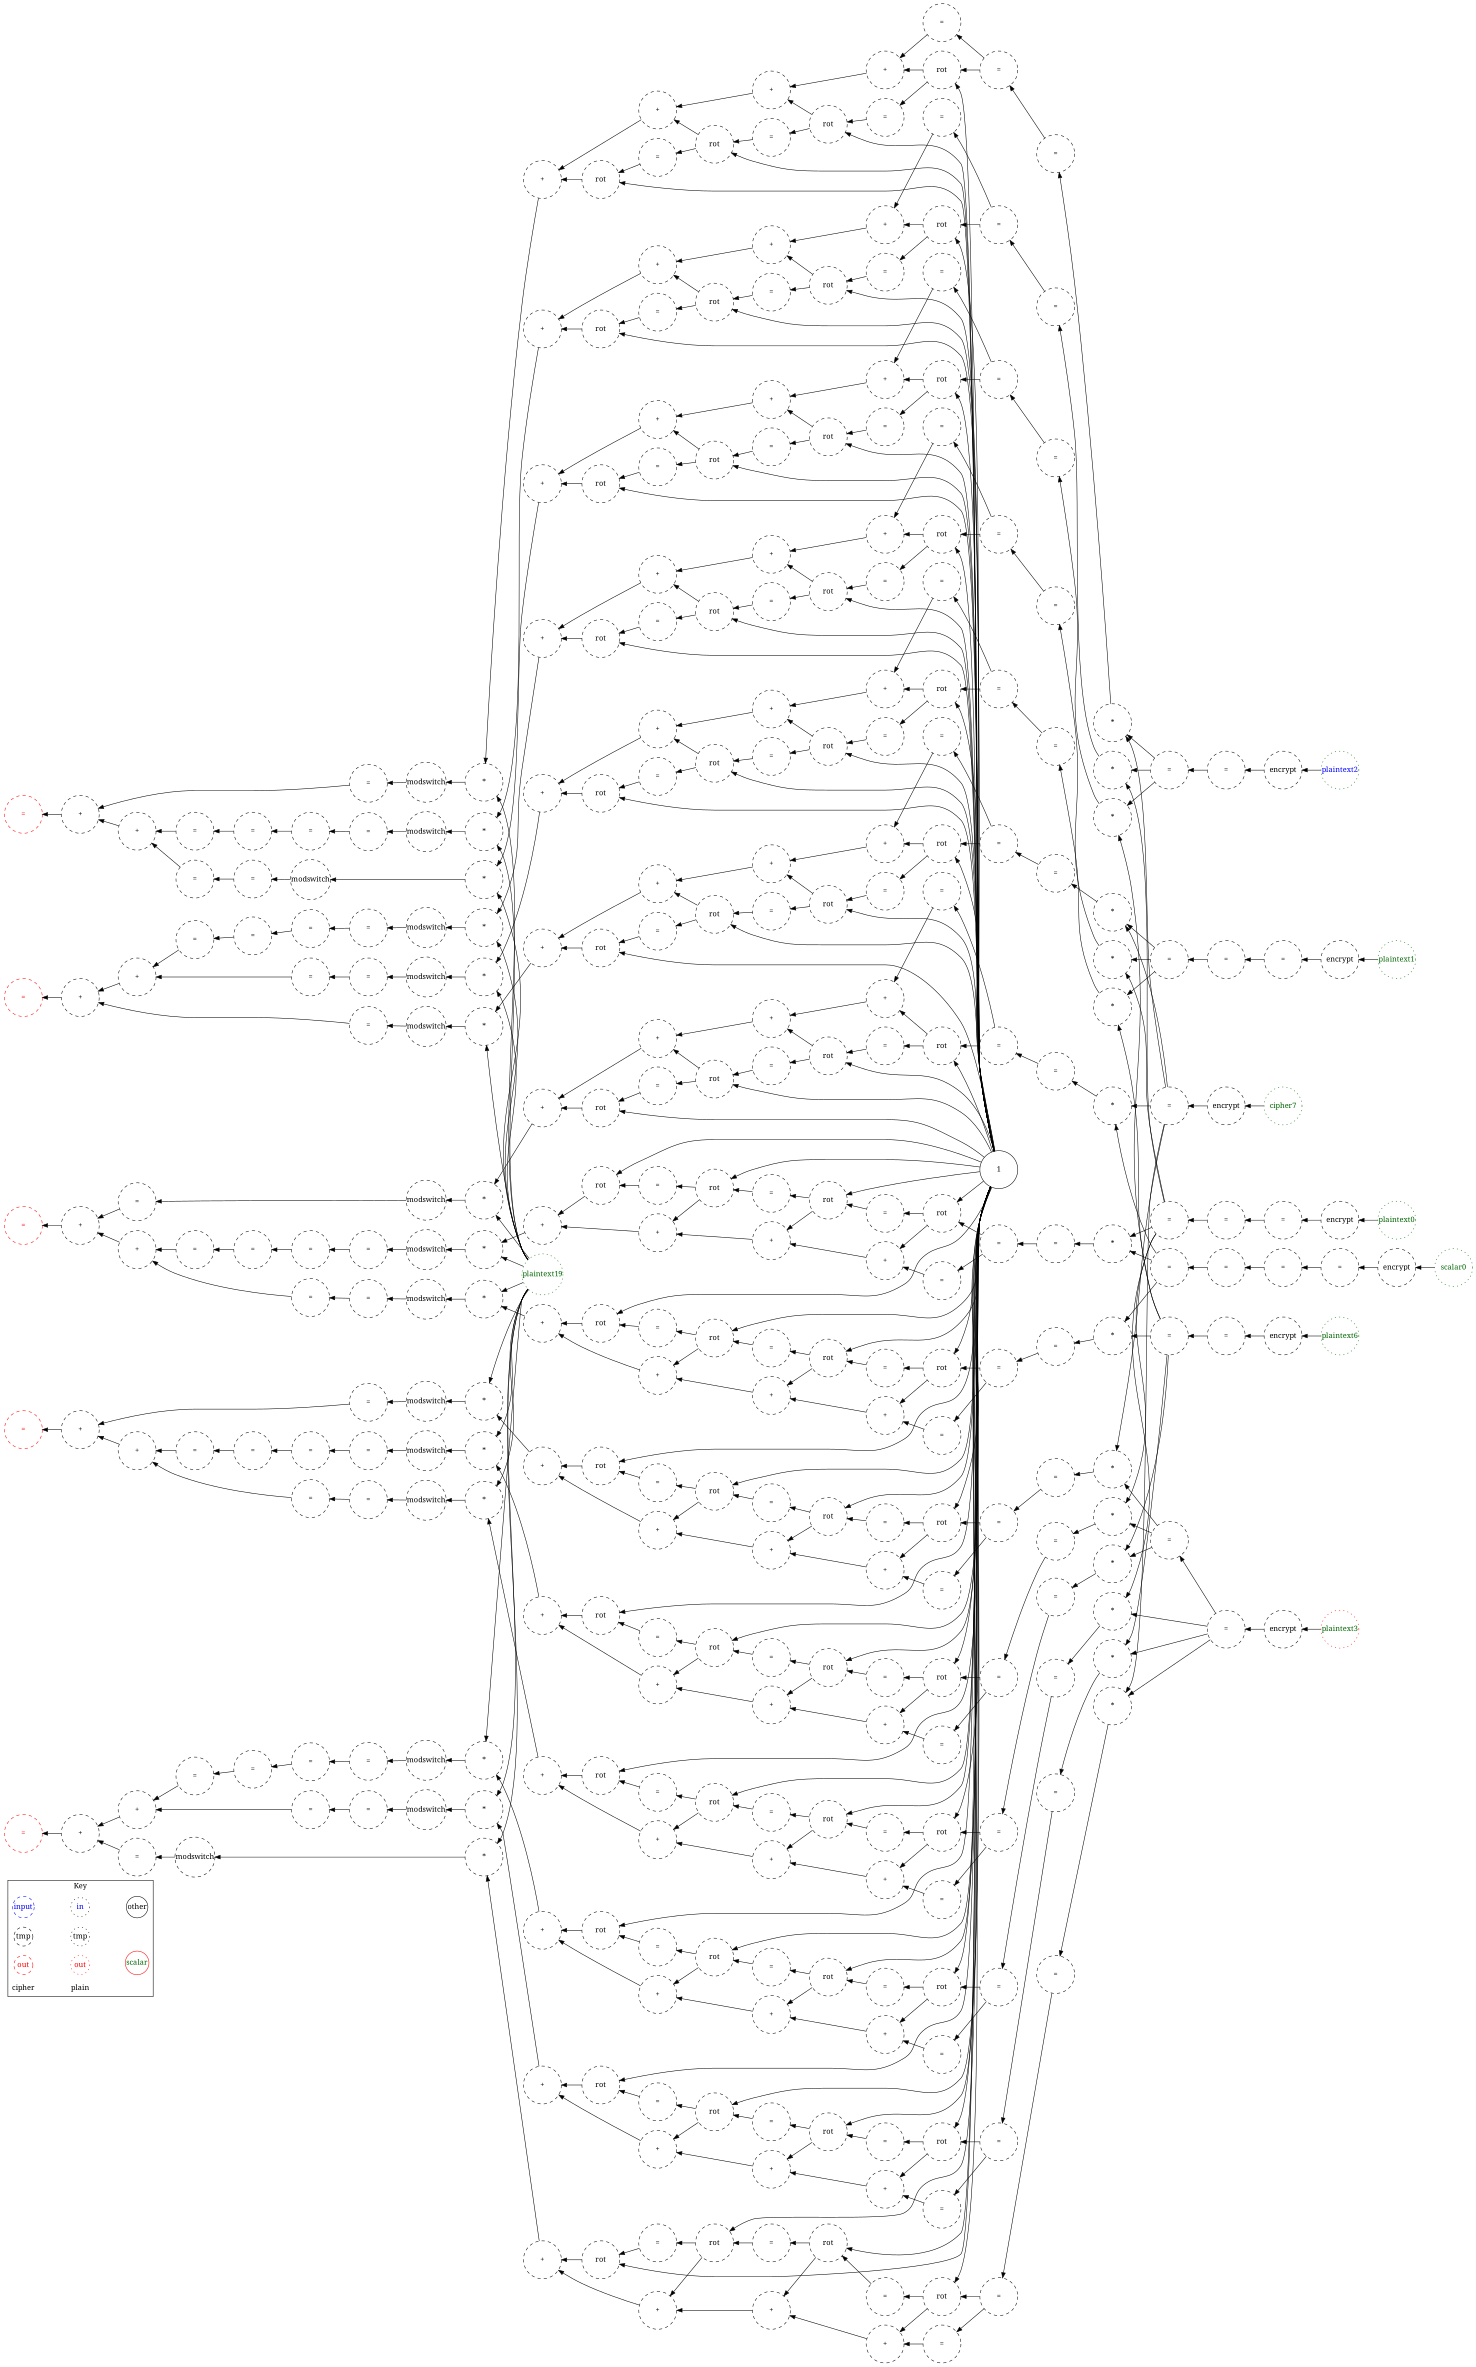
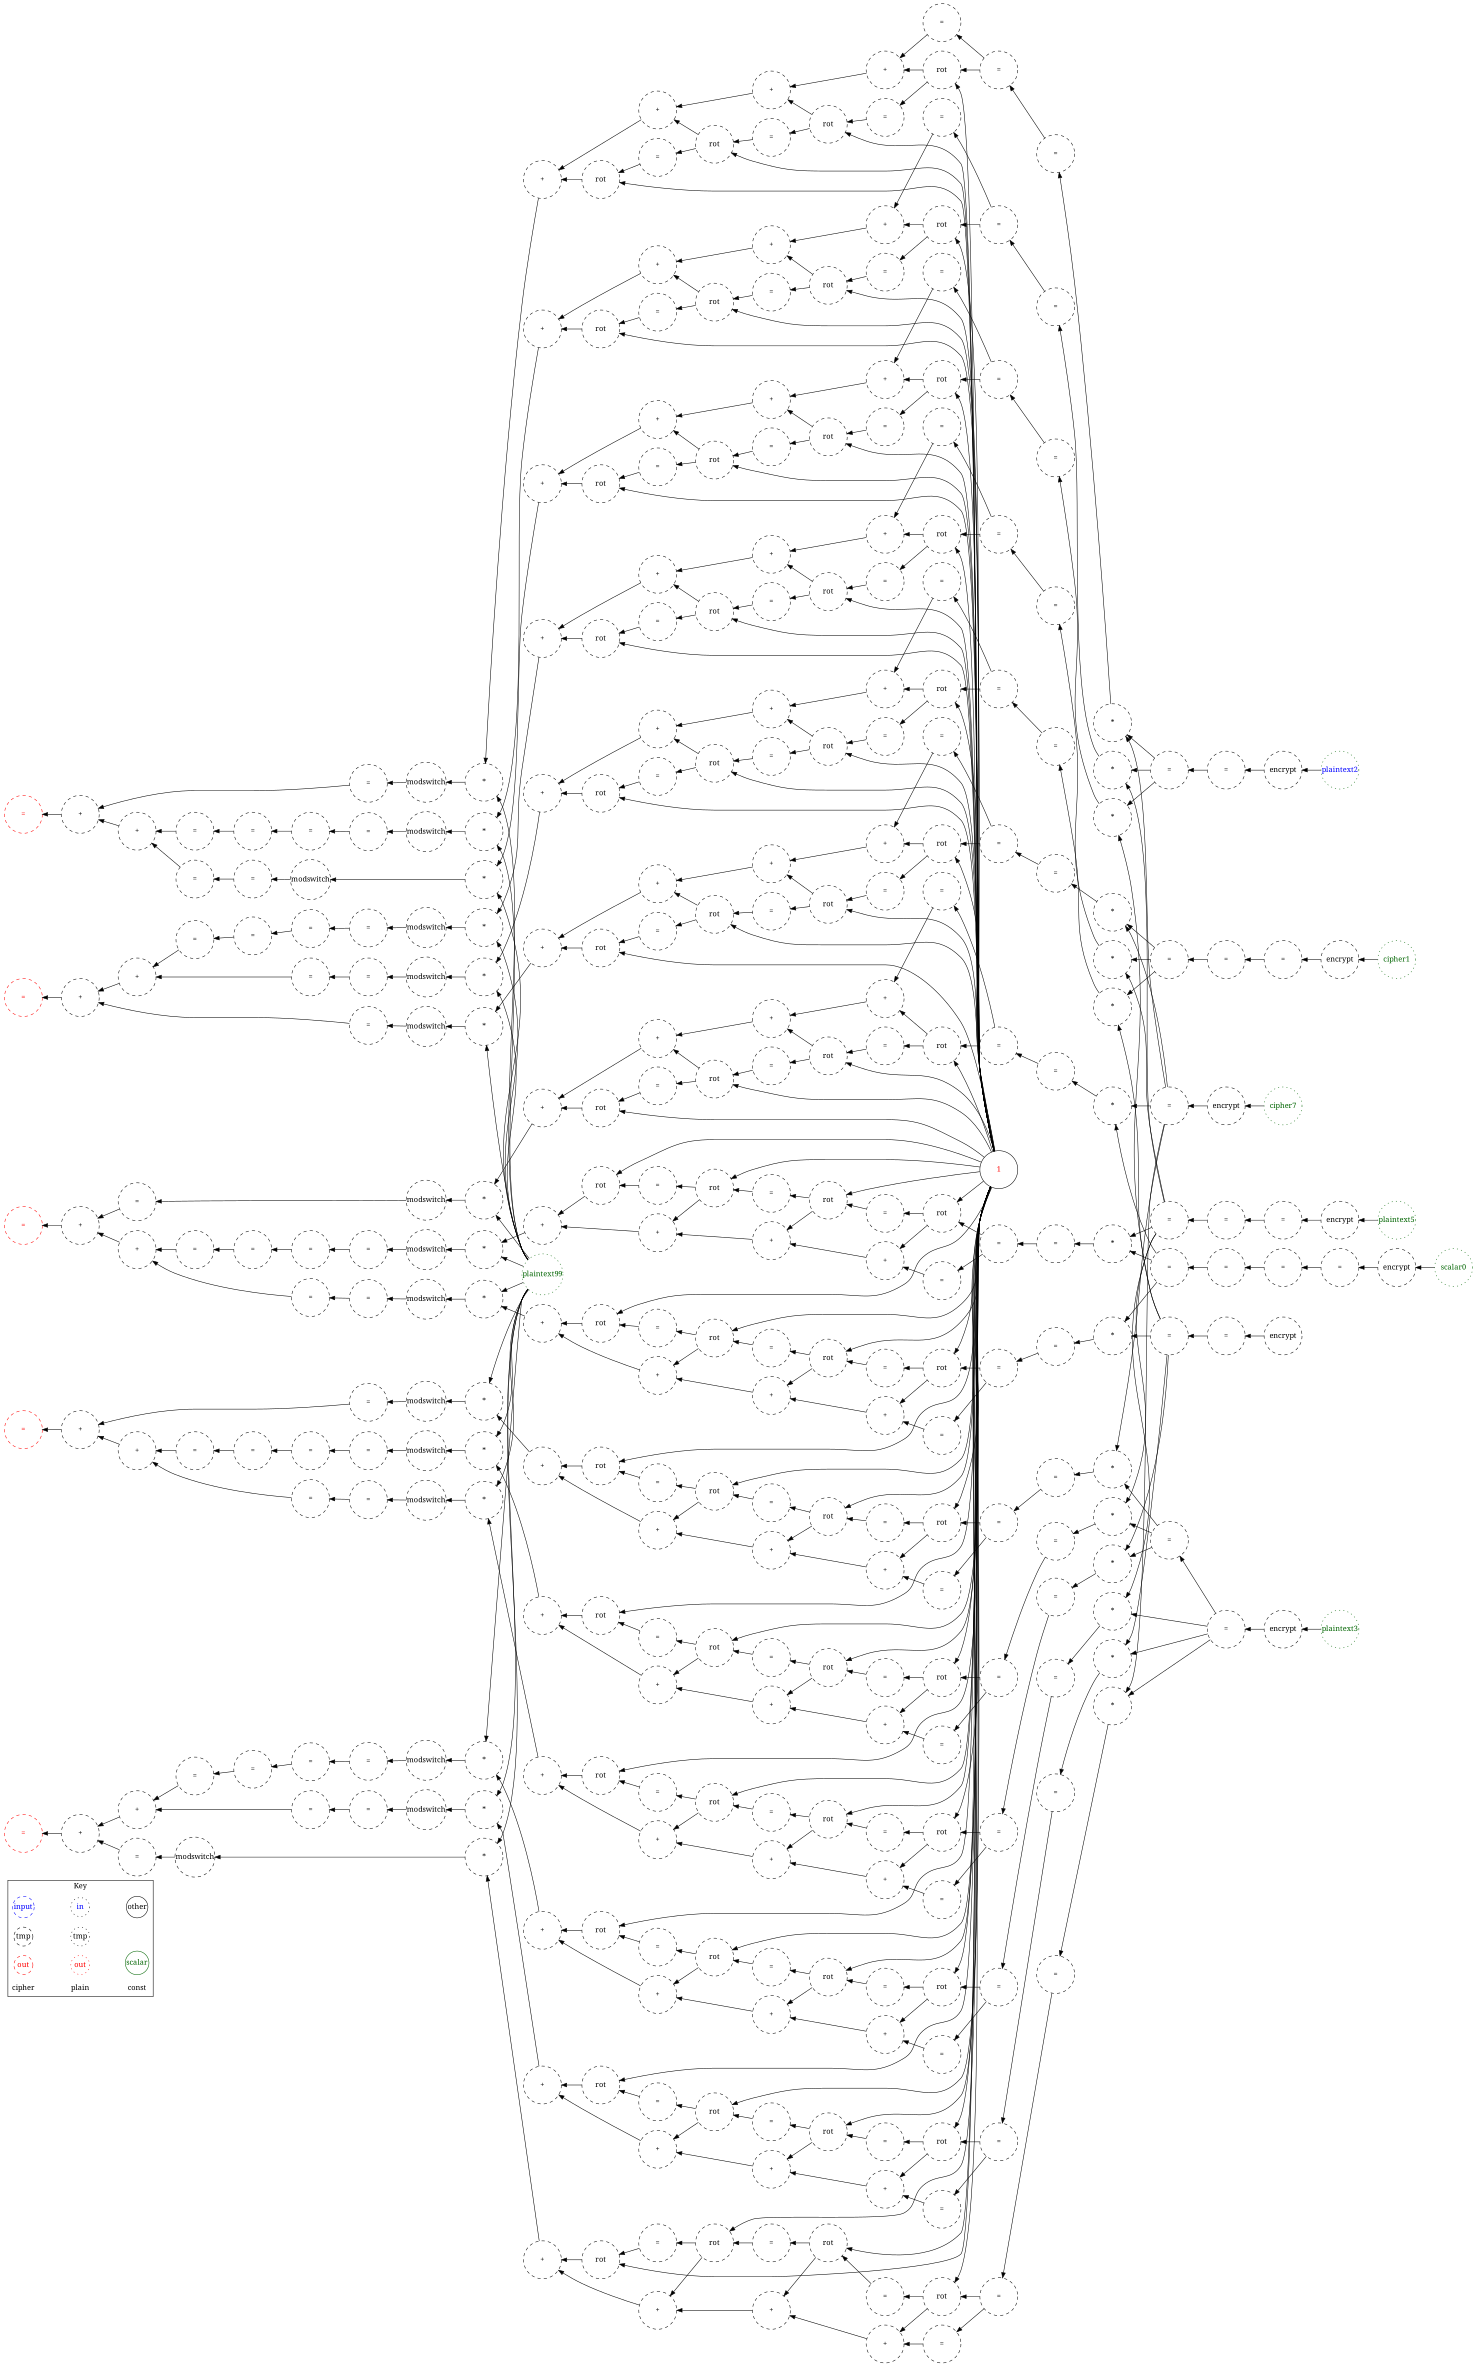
(1397, 960) -> (1397, 960)
(999, 1170) -> (999, 1170)
(1397, 1220) -> (1397, 1220)
(542, 1274) -> (542, 1274)
(1340, 1336) -> none
(1340, 1629) -> (1340, 1629)
(137, 1963) -> (137, 1963)
none -> (137, 1988)
